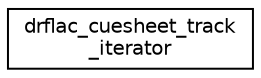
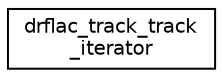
(130, 39) -> (112, 39)
